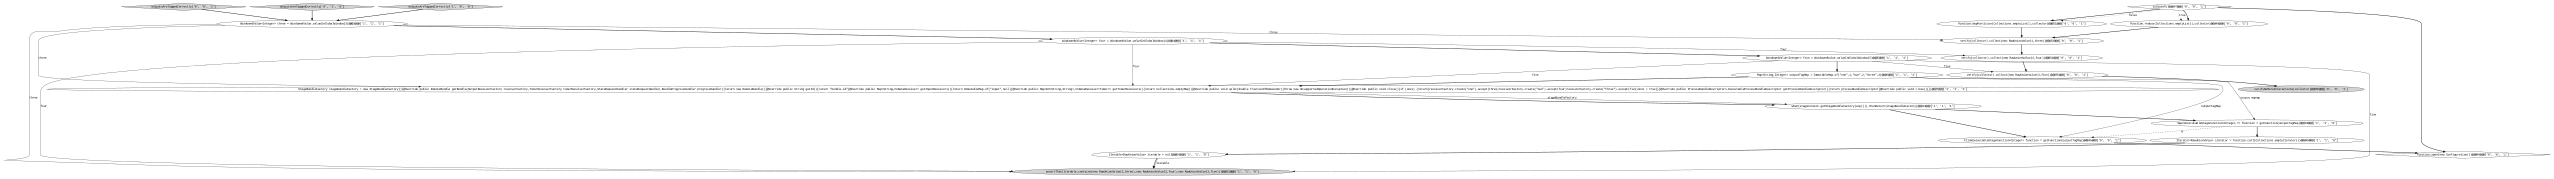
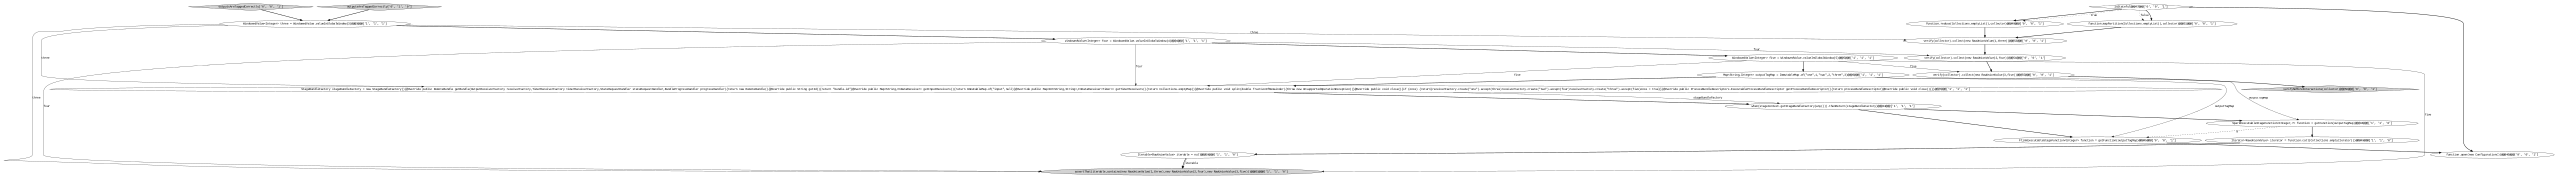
(441, 7) -> none
(2301, 89) -> (2330, 89)
(2463, 155) -> (2492, 155)
